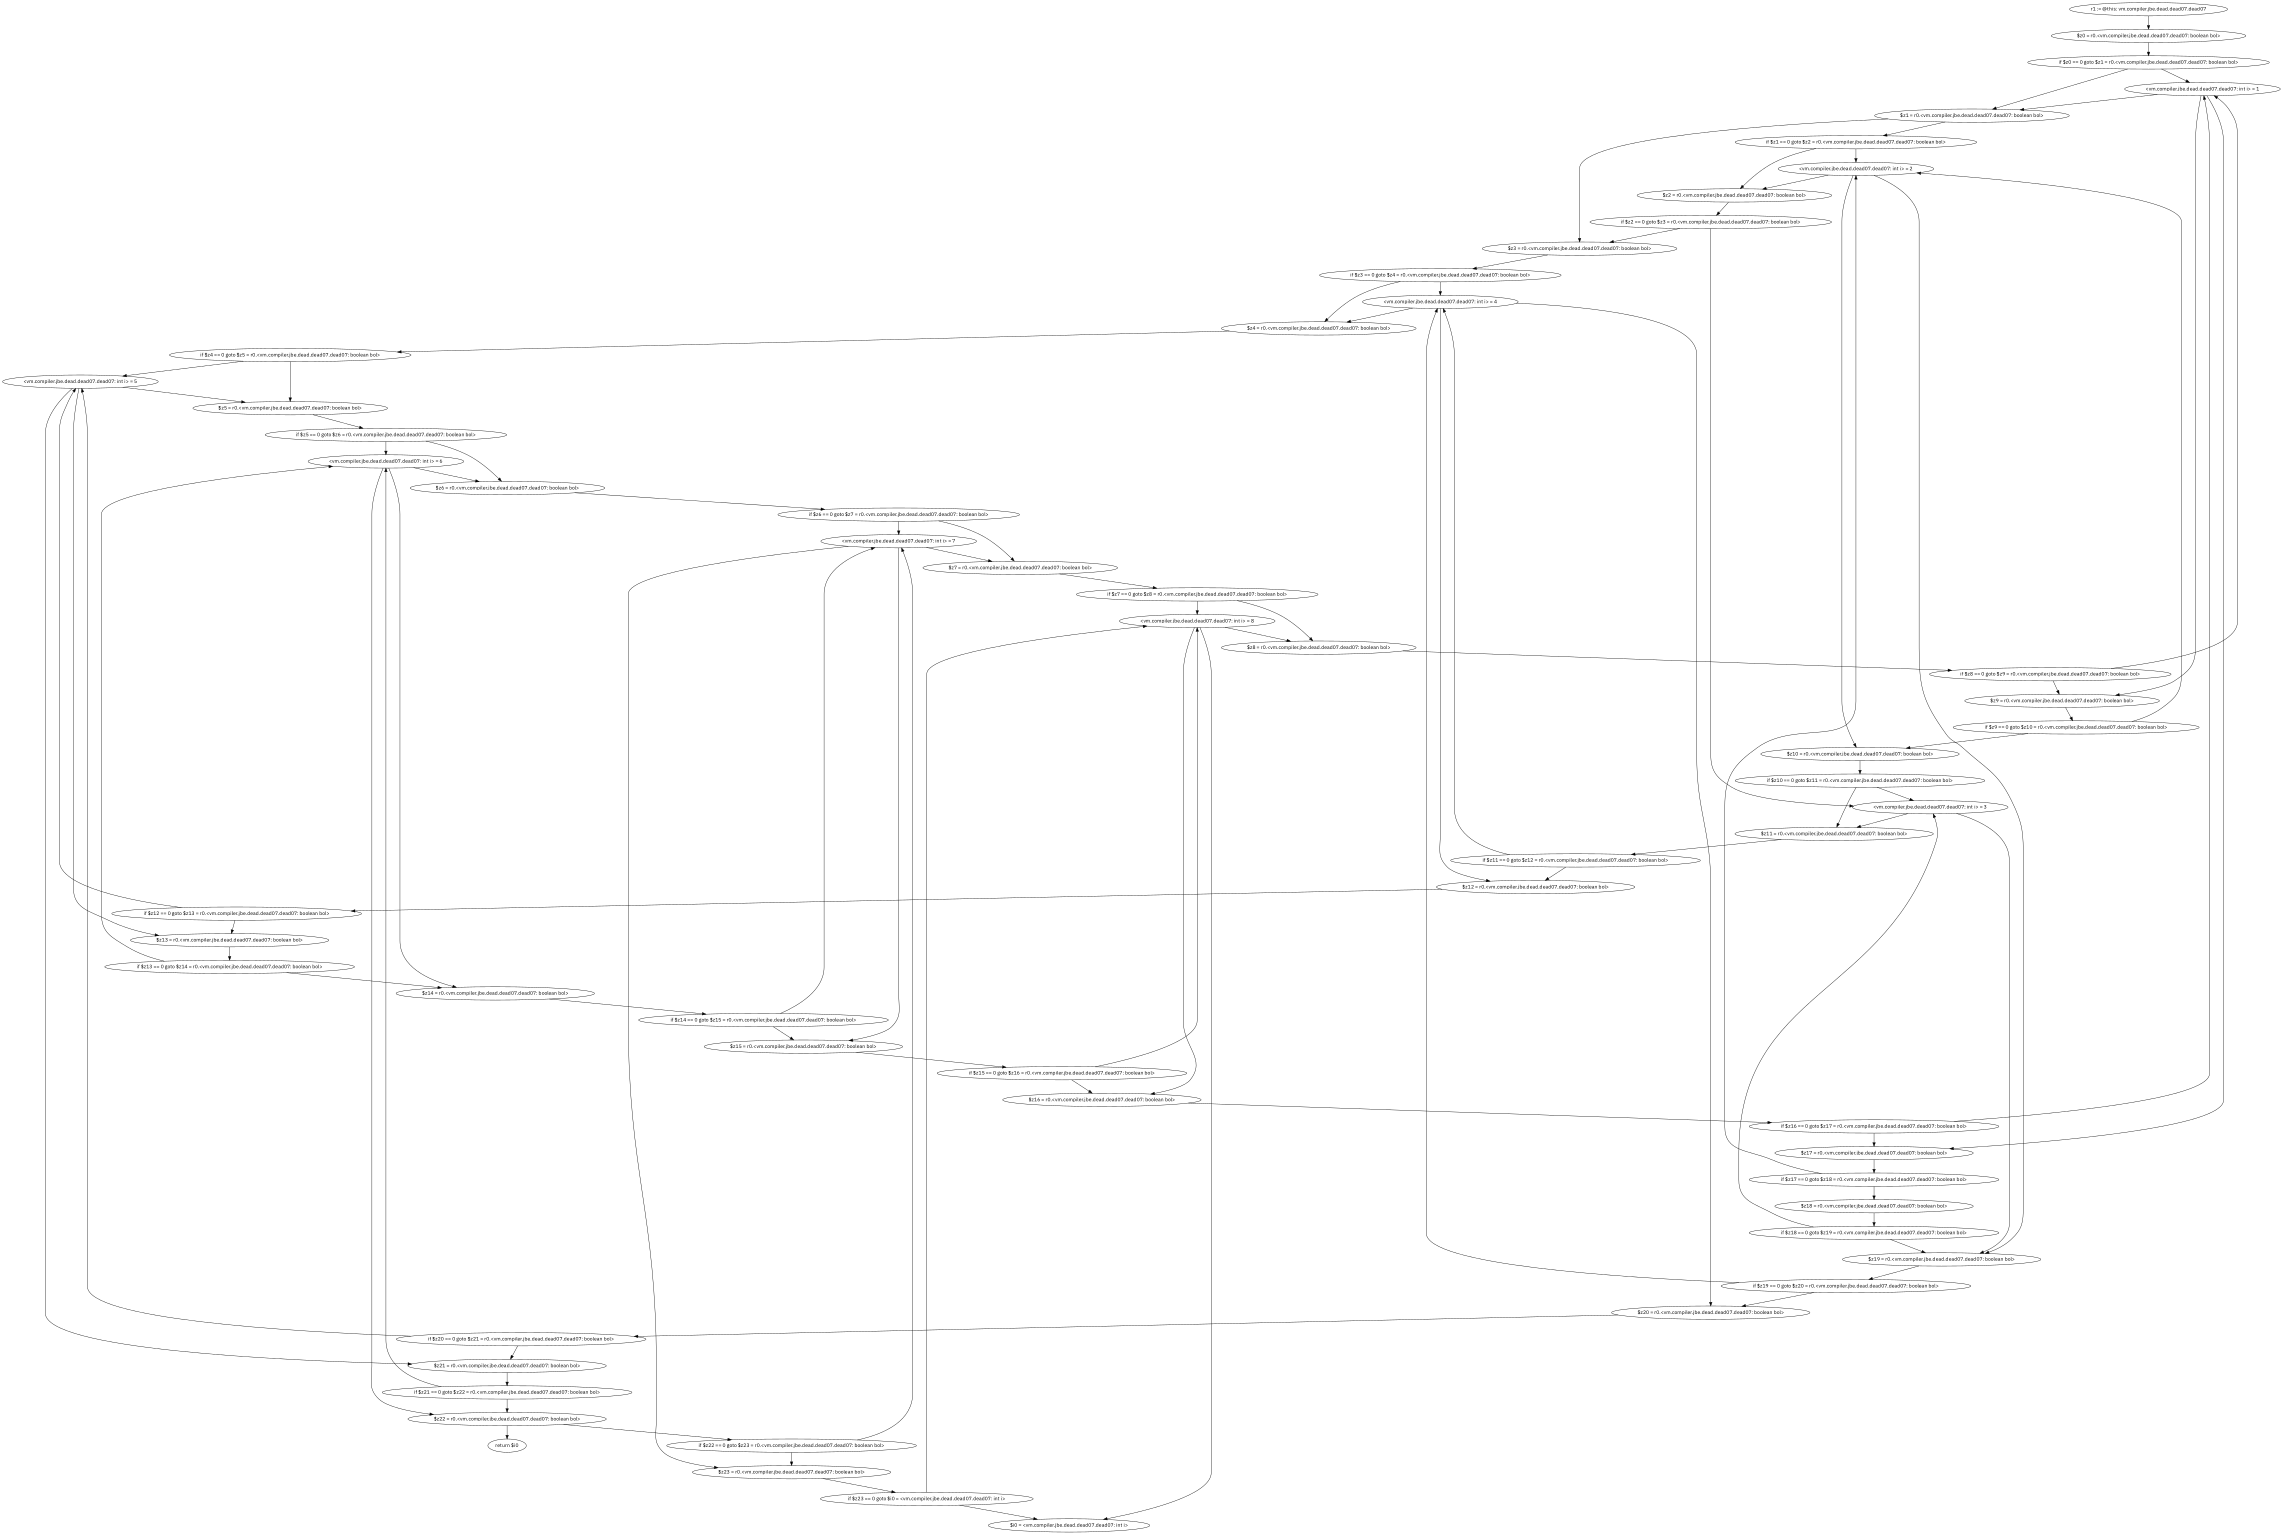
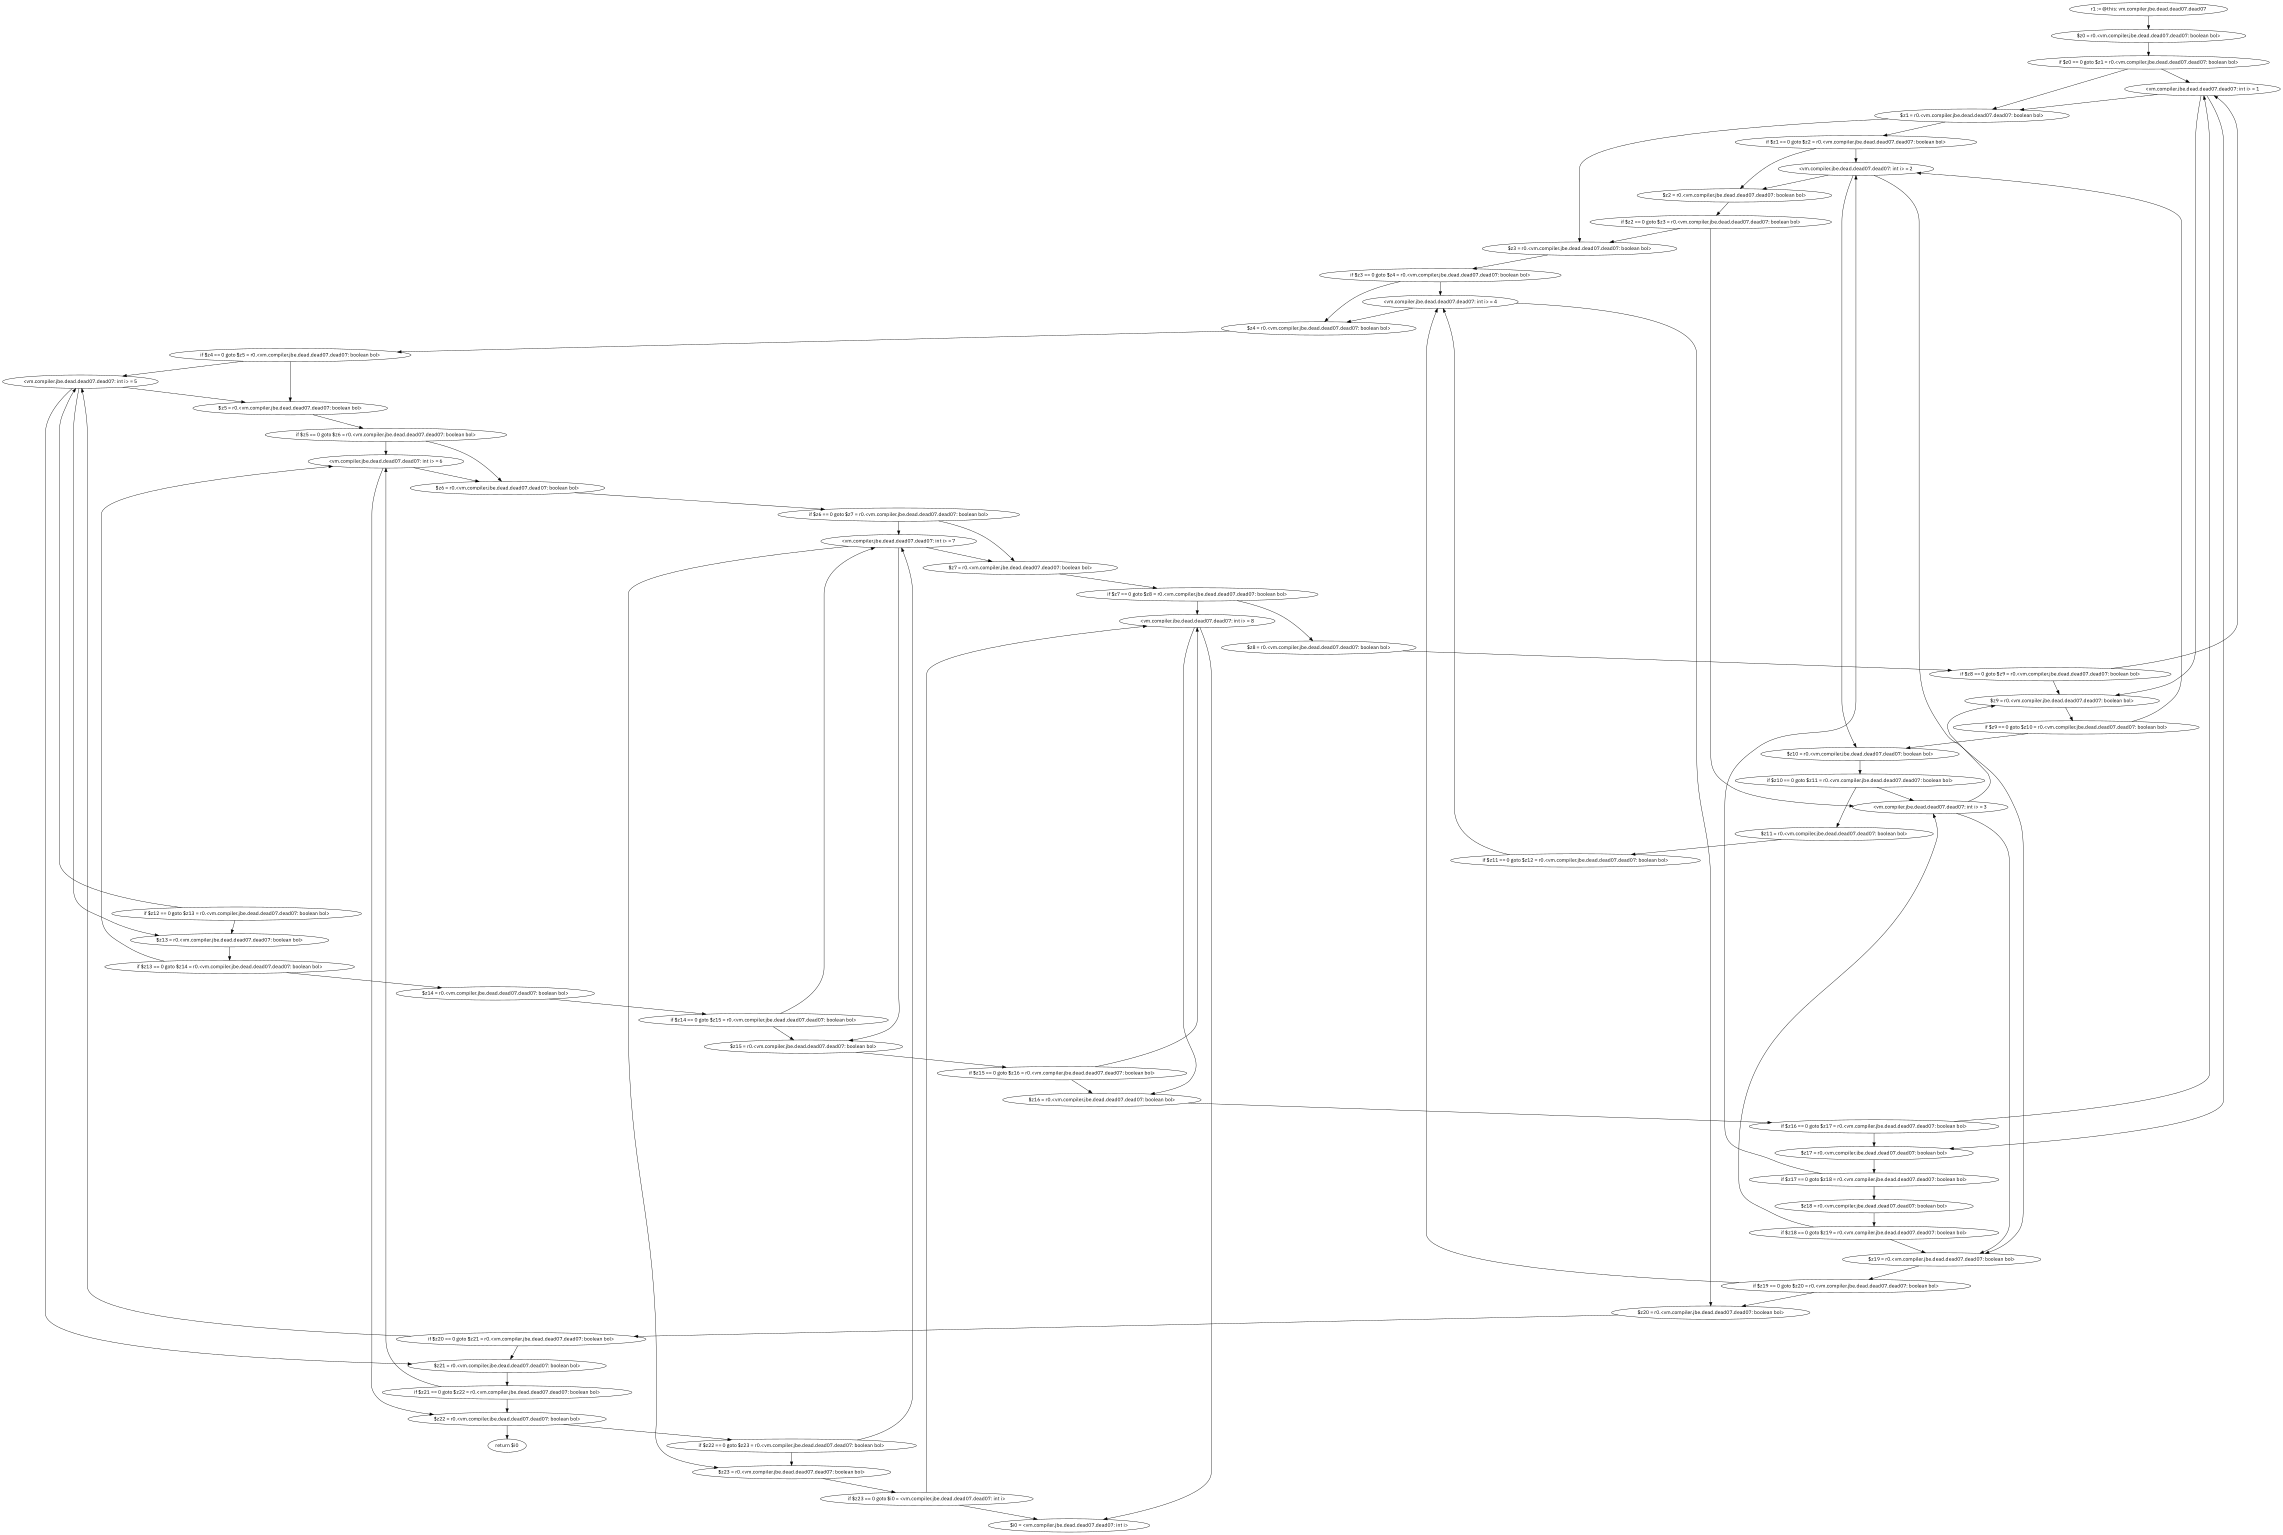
(1256, 634) -> none
(400, 741) -> none
(1884, 820) -> (1954, 739)
(1536, 887) -> none
